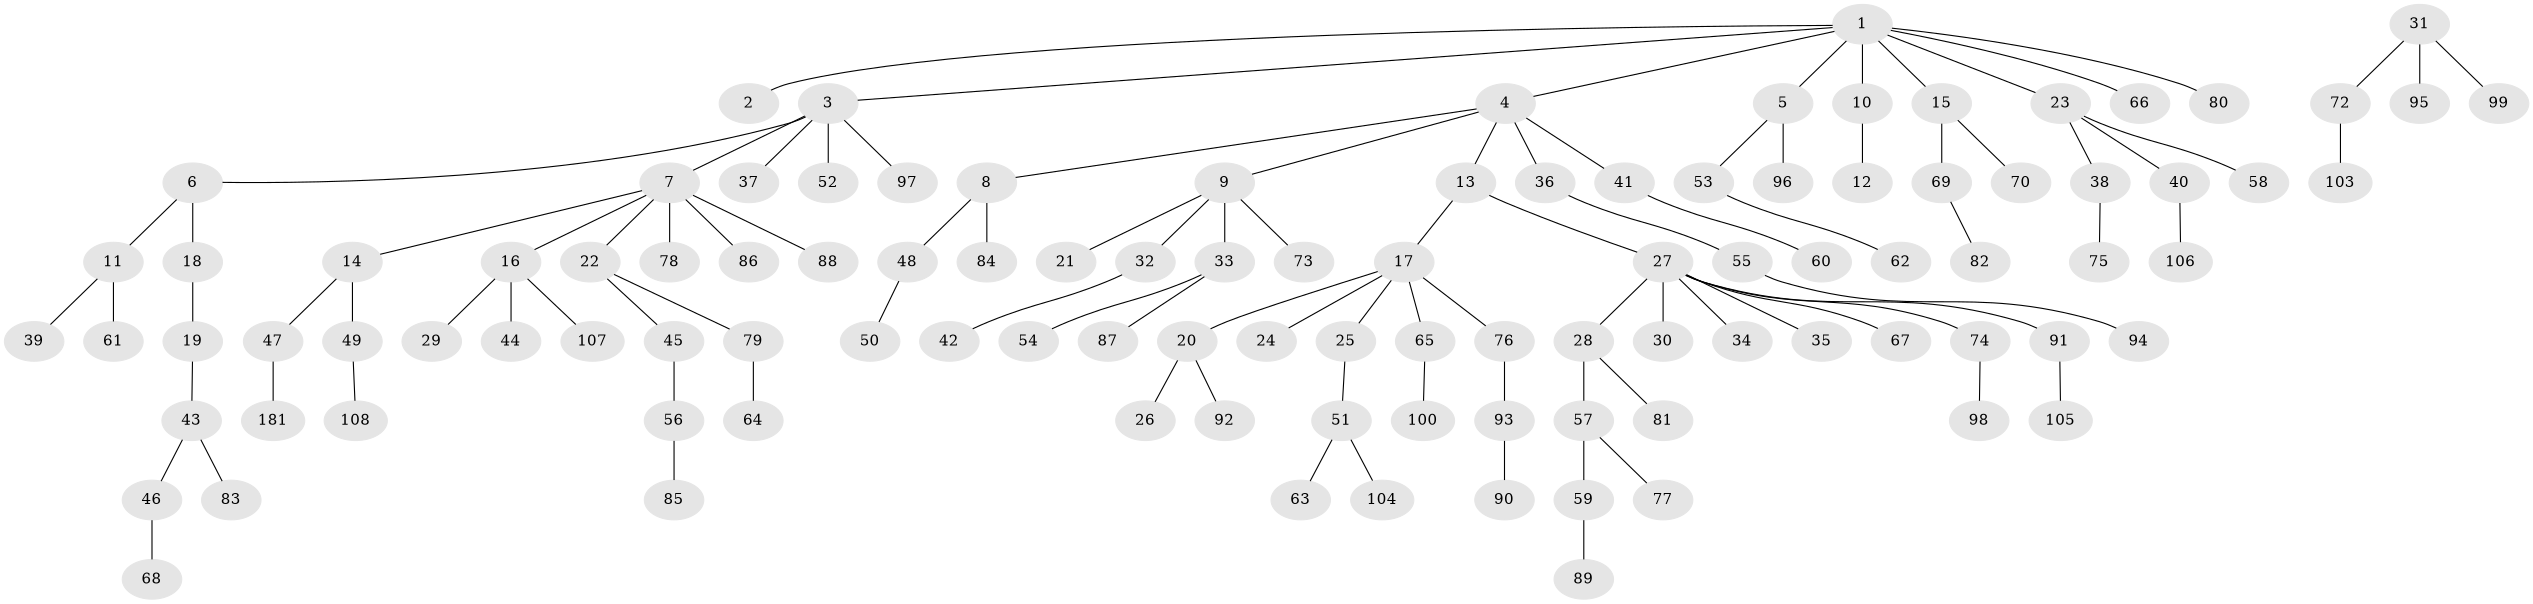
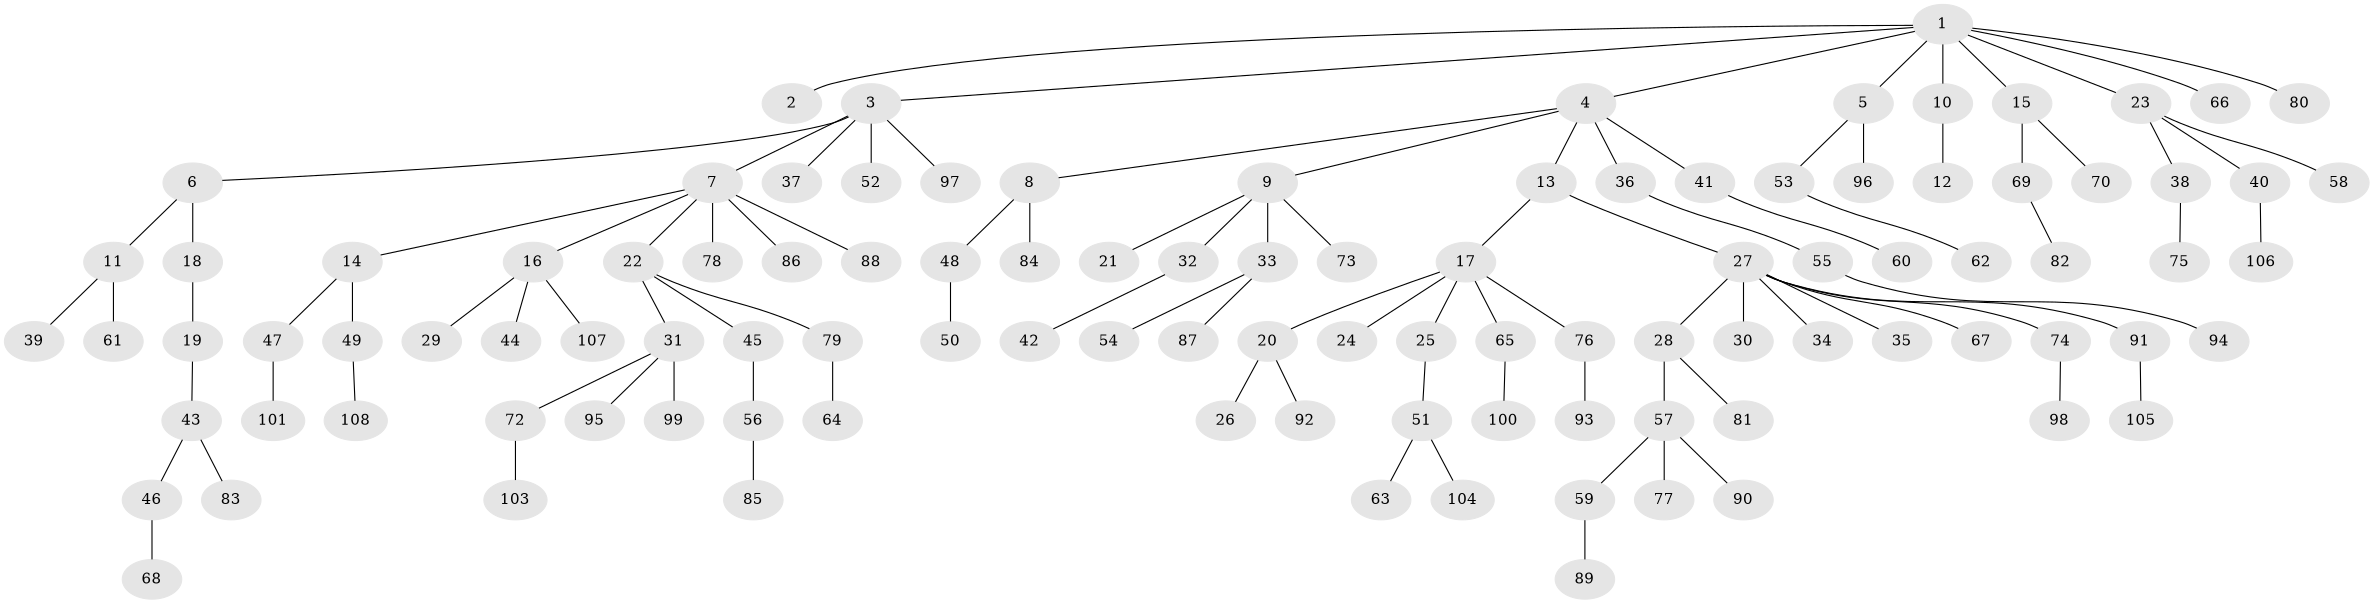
none -> (654, 302)
(273, 421) -> (273, 421)
(1504, 460) -> (1704, 460)
